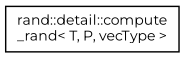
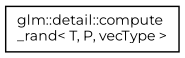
(92, 29) -> (92, 29)
